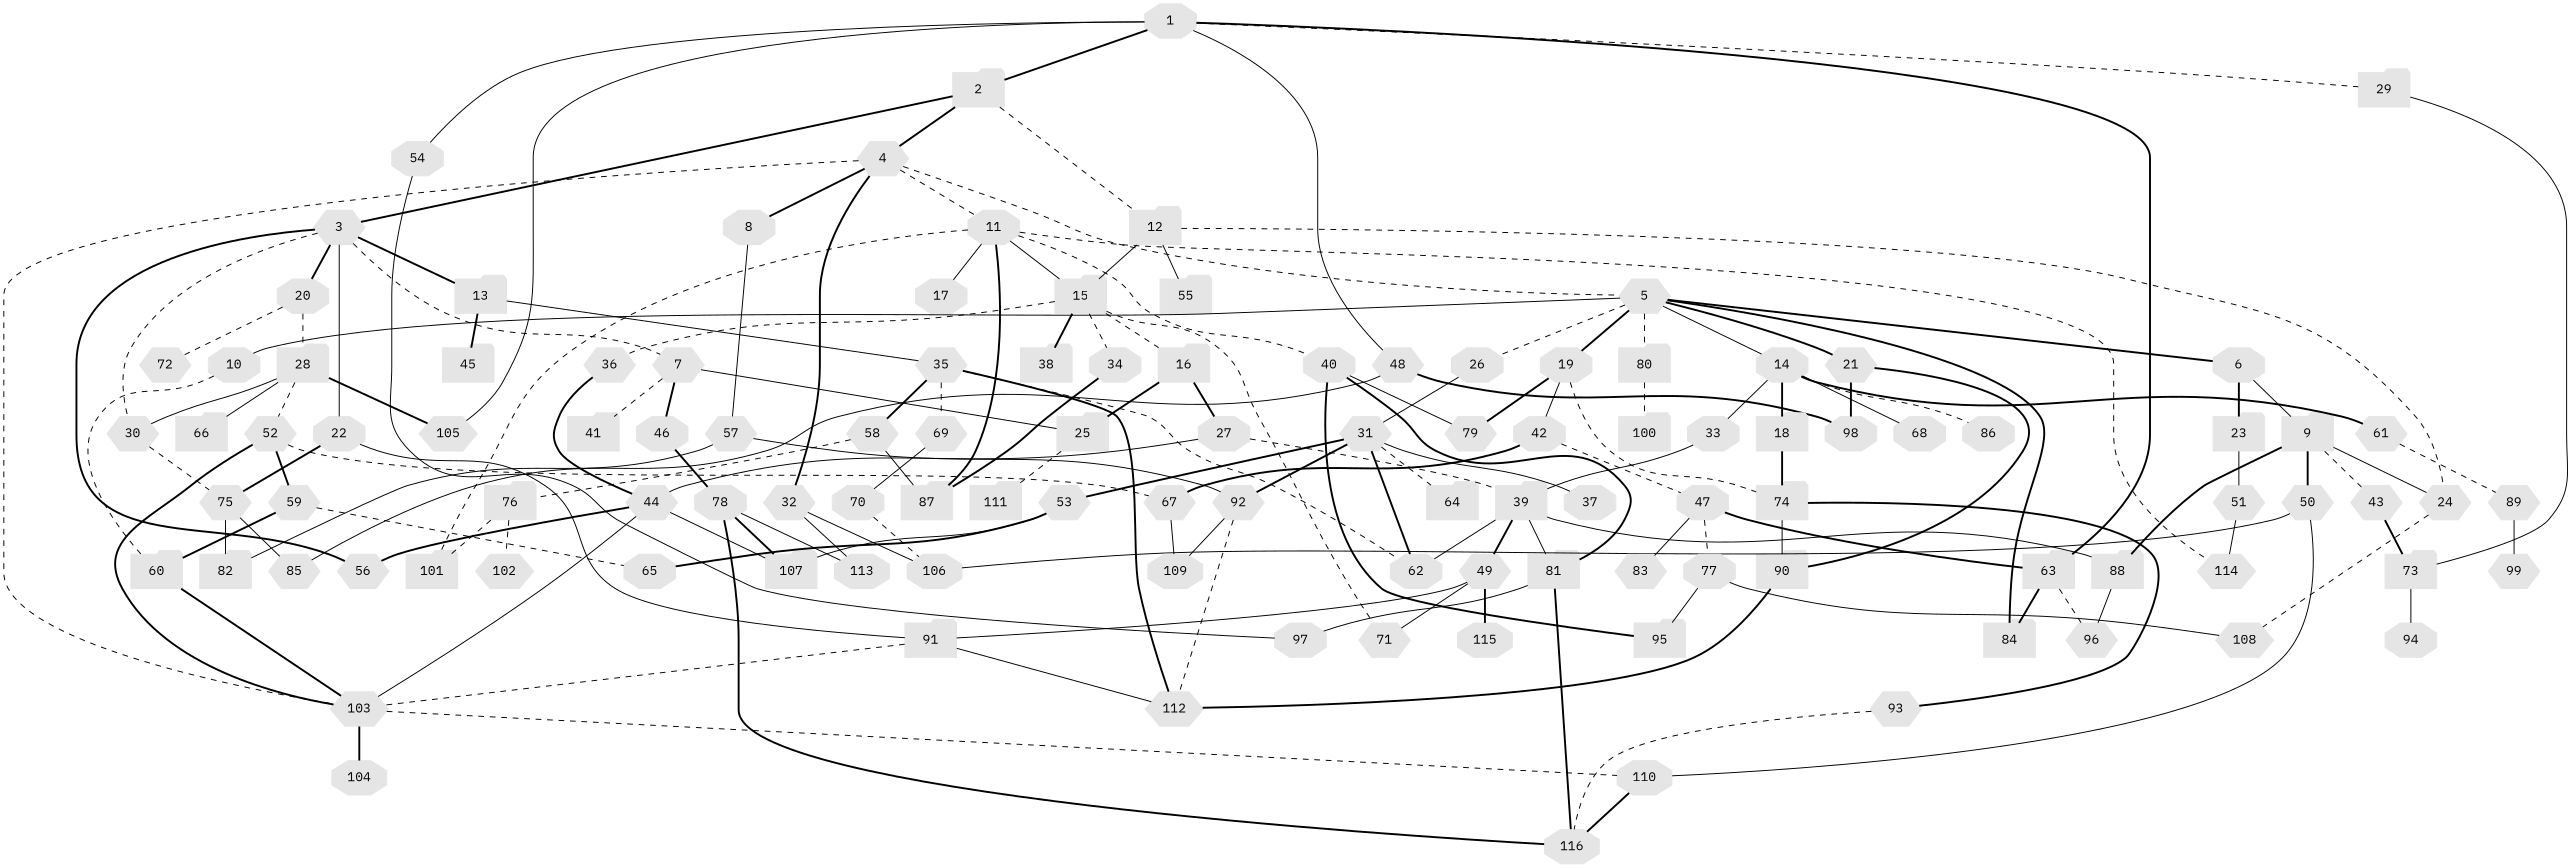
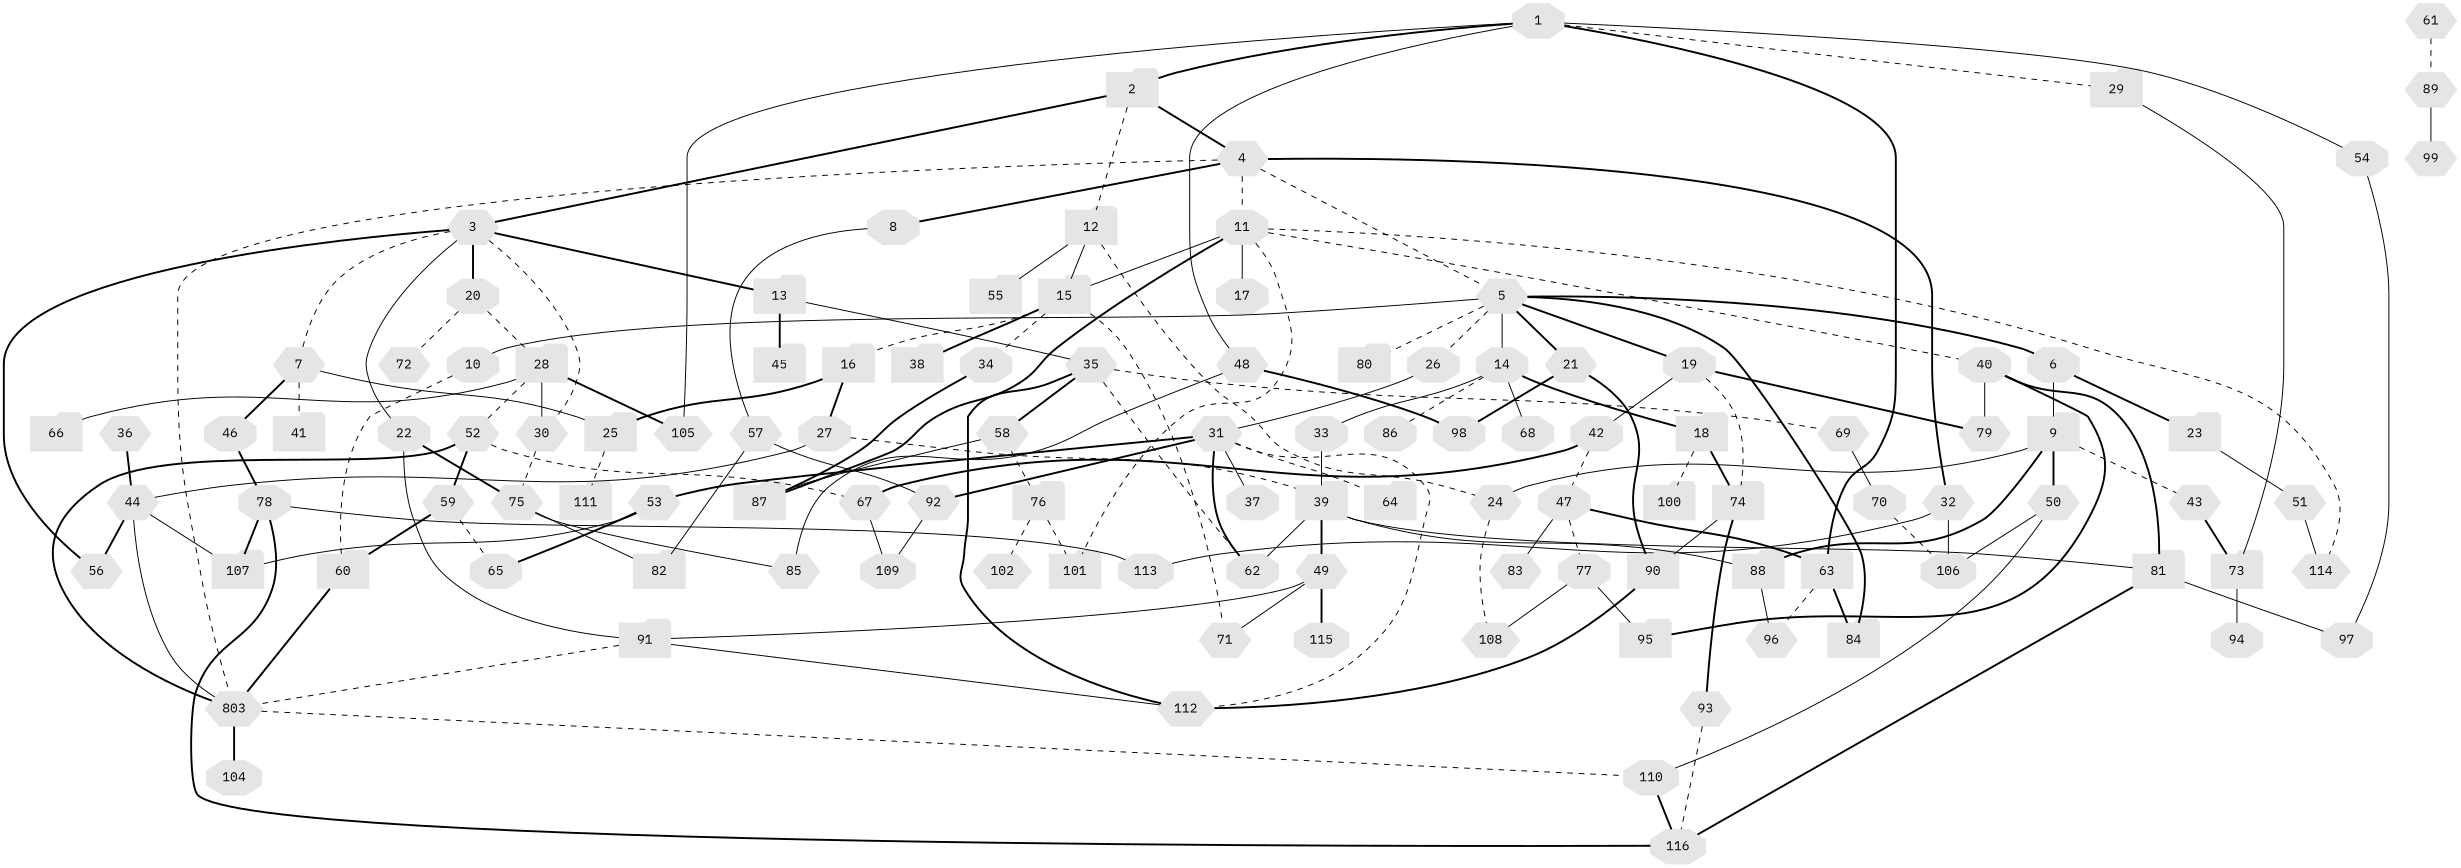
(840, 322) -> none
(2082, 401) -> none
(1645, 403) -> (1684, 471)
(1206, 606) -> (1417, 556)
(359, 709) -> (234, 709)
